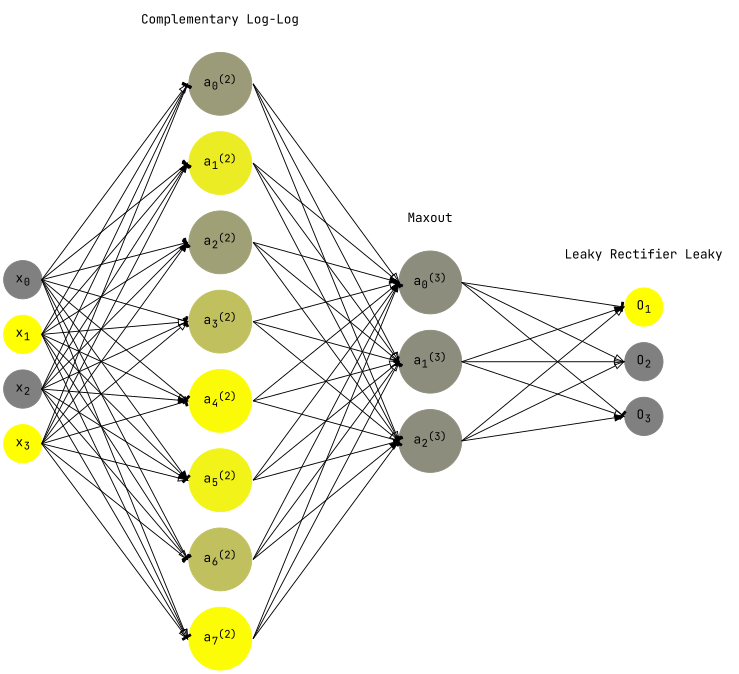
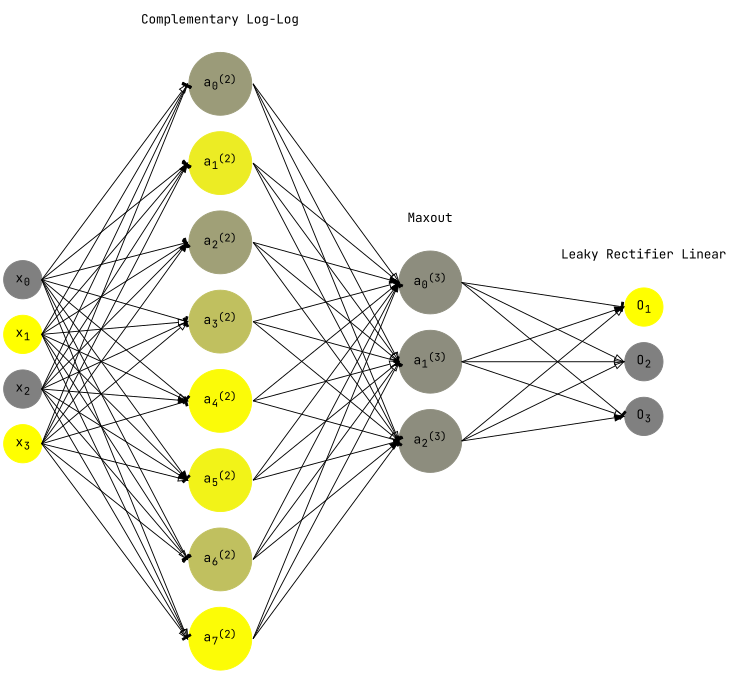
(644, 255) -> (644, 255)
